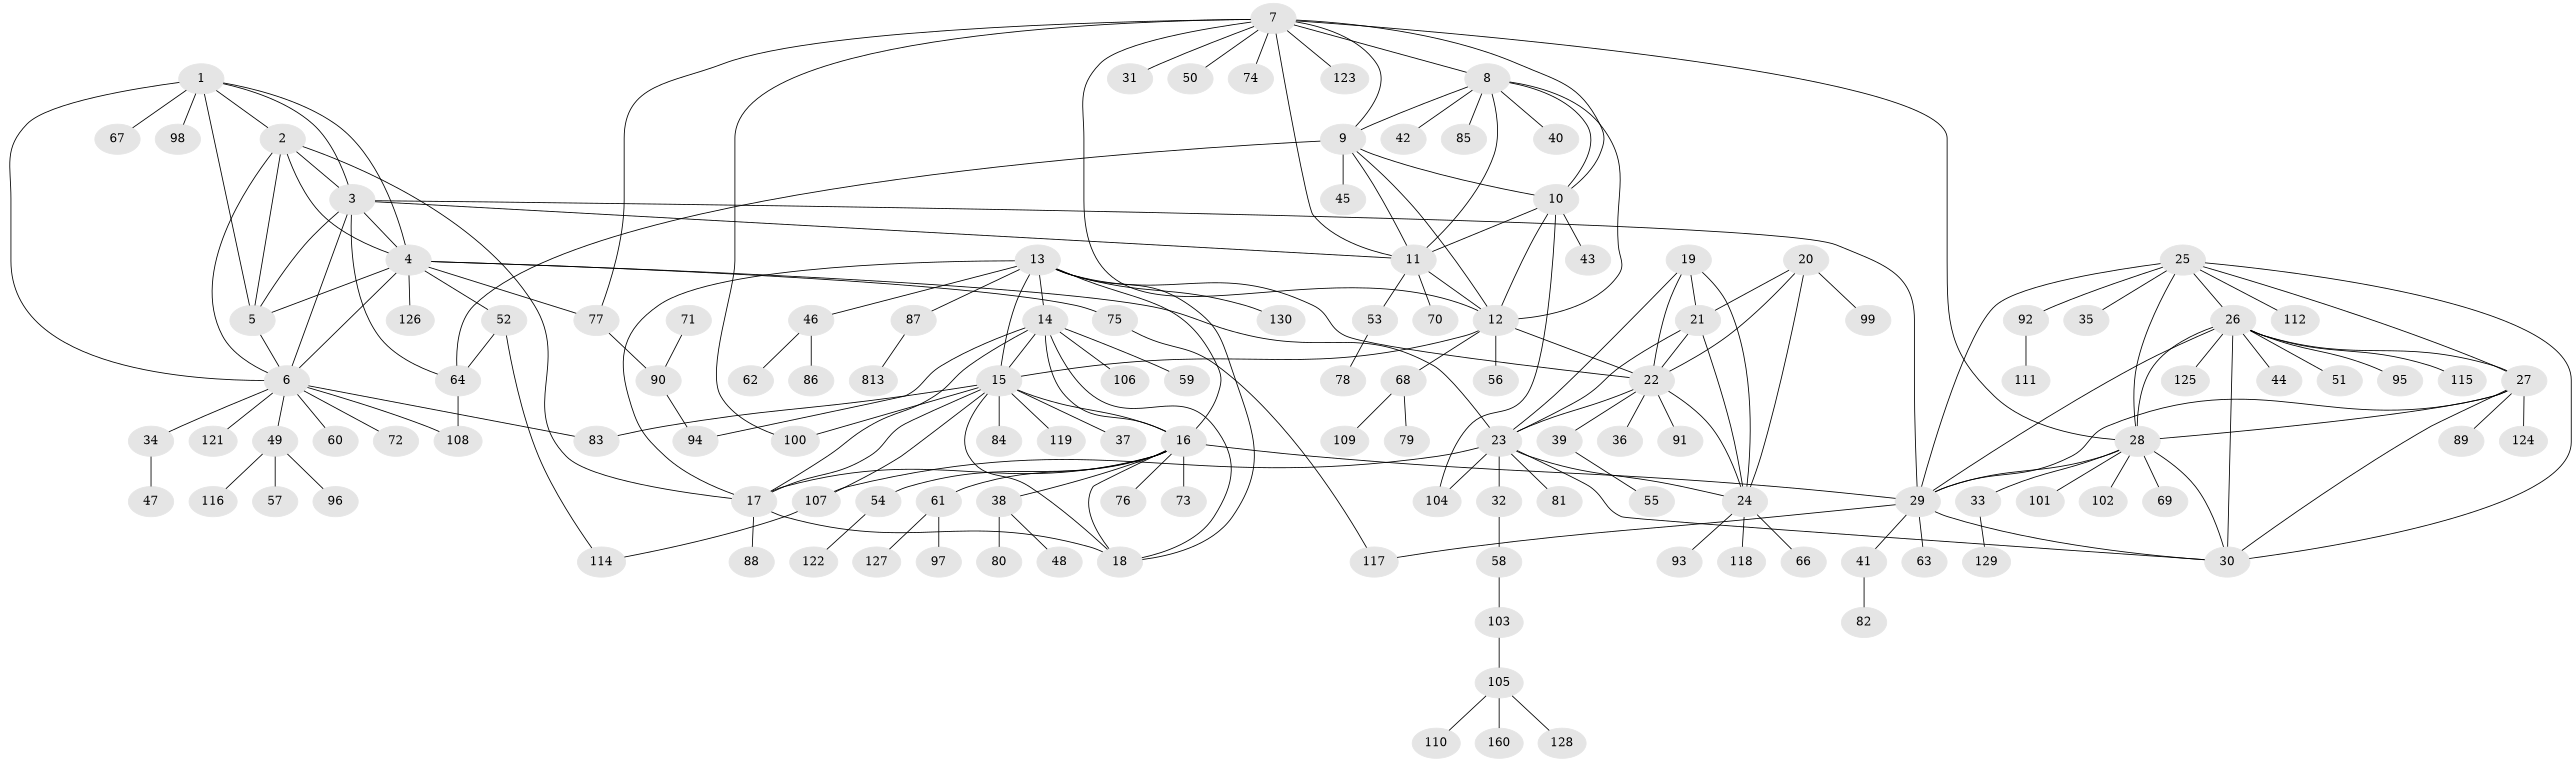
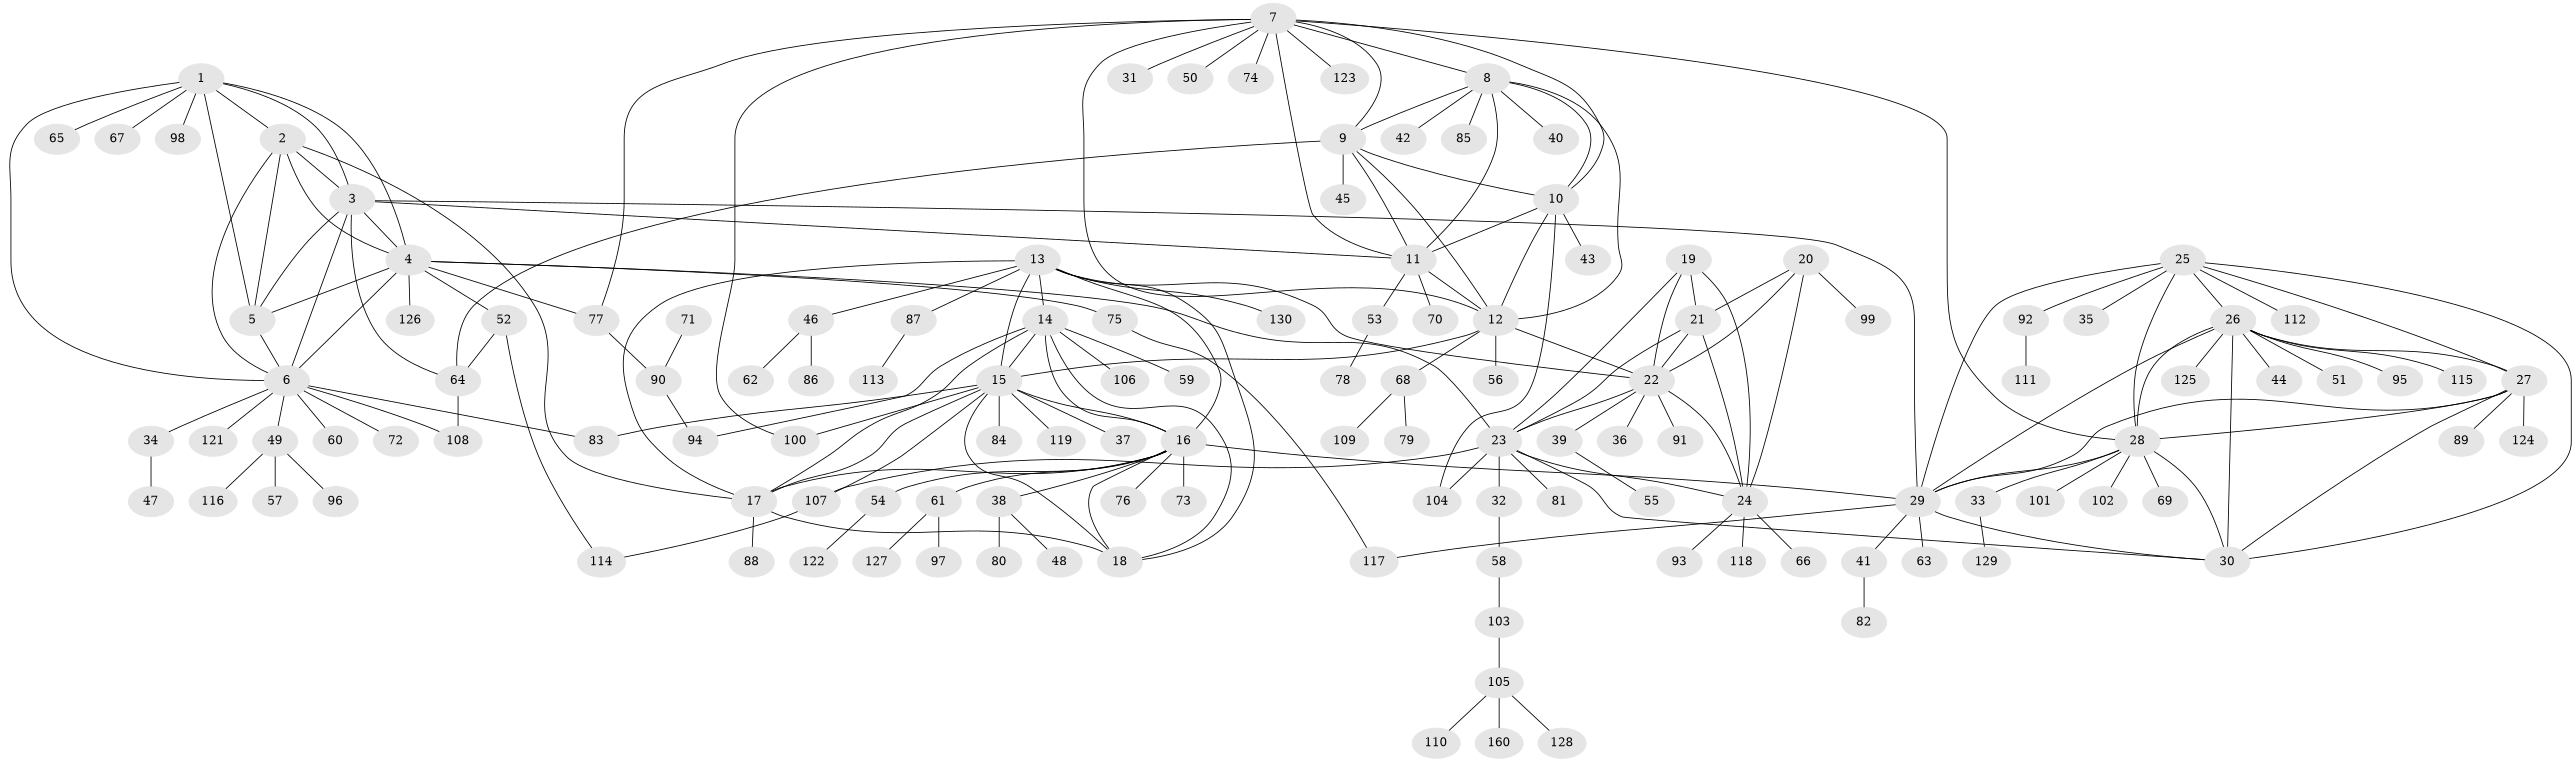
none -> (57, 139)
(873, 381) -> (873, 381)
